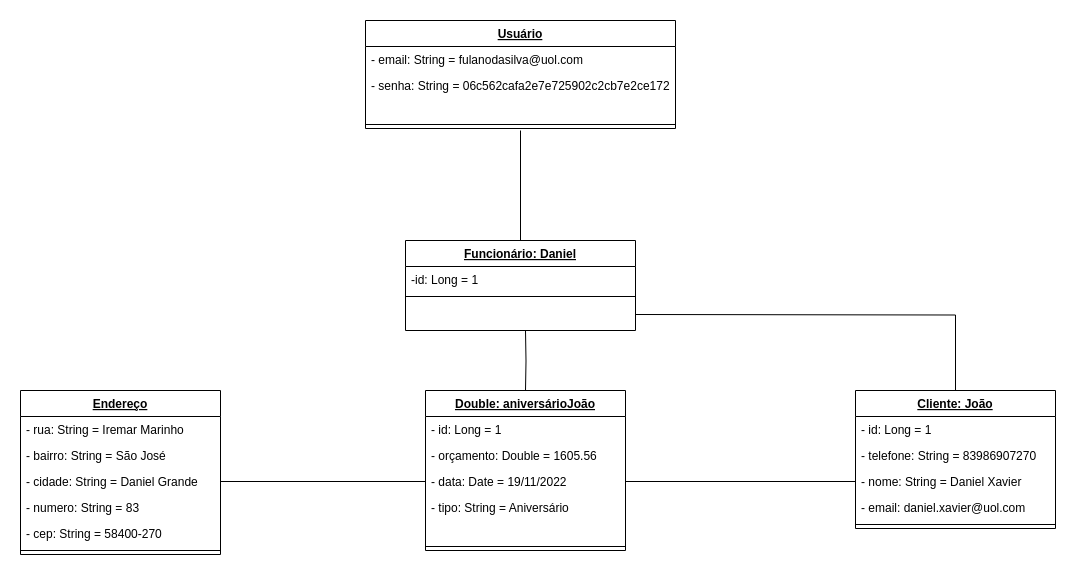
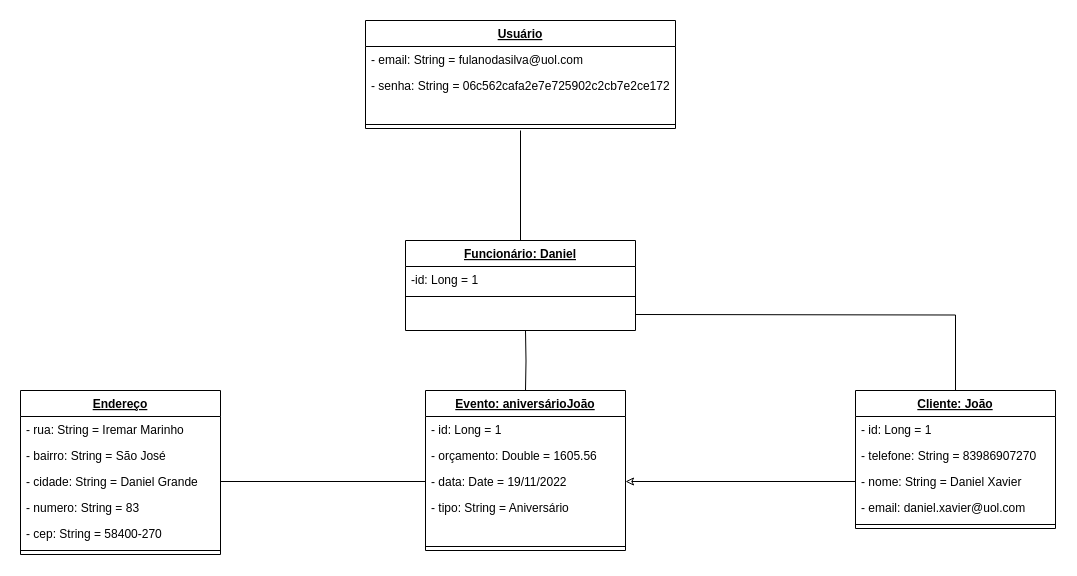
(525, 404) -> (525, 404)
(632, 482) -> (634, 482)
